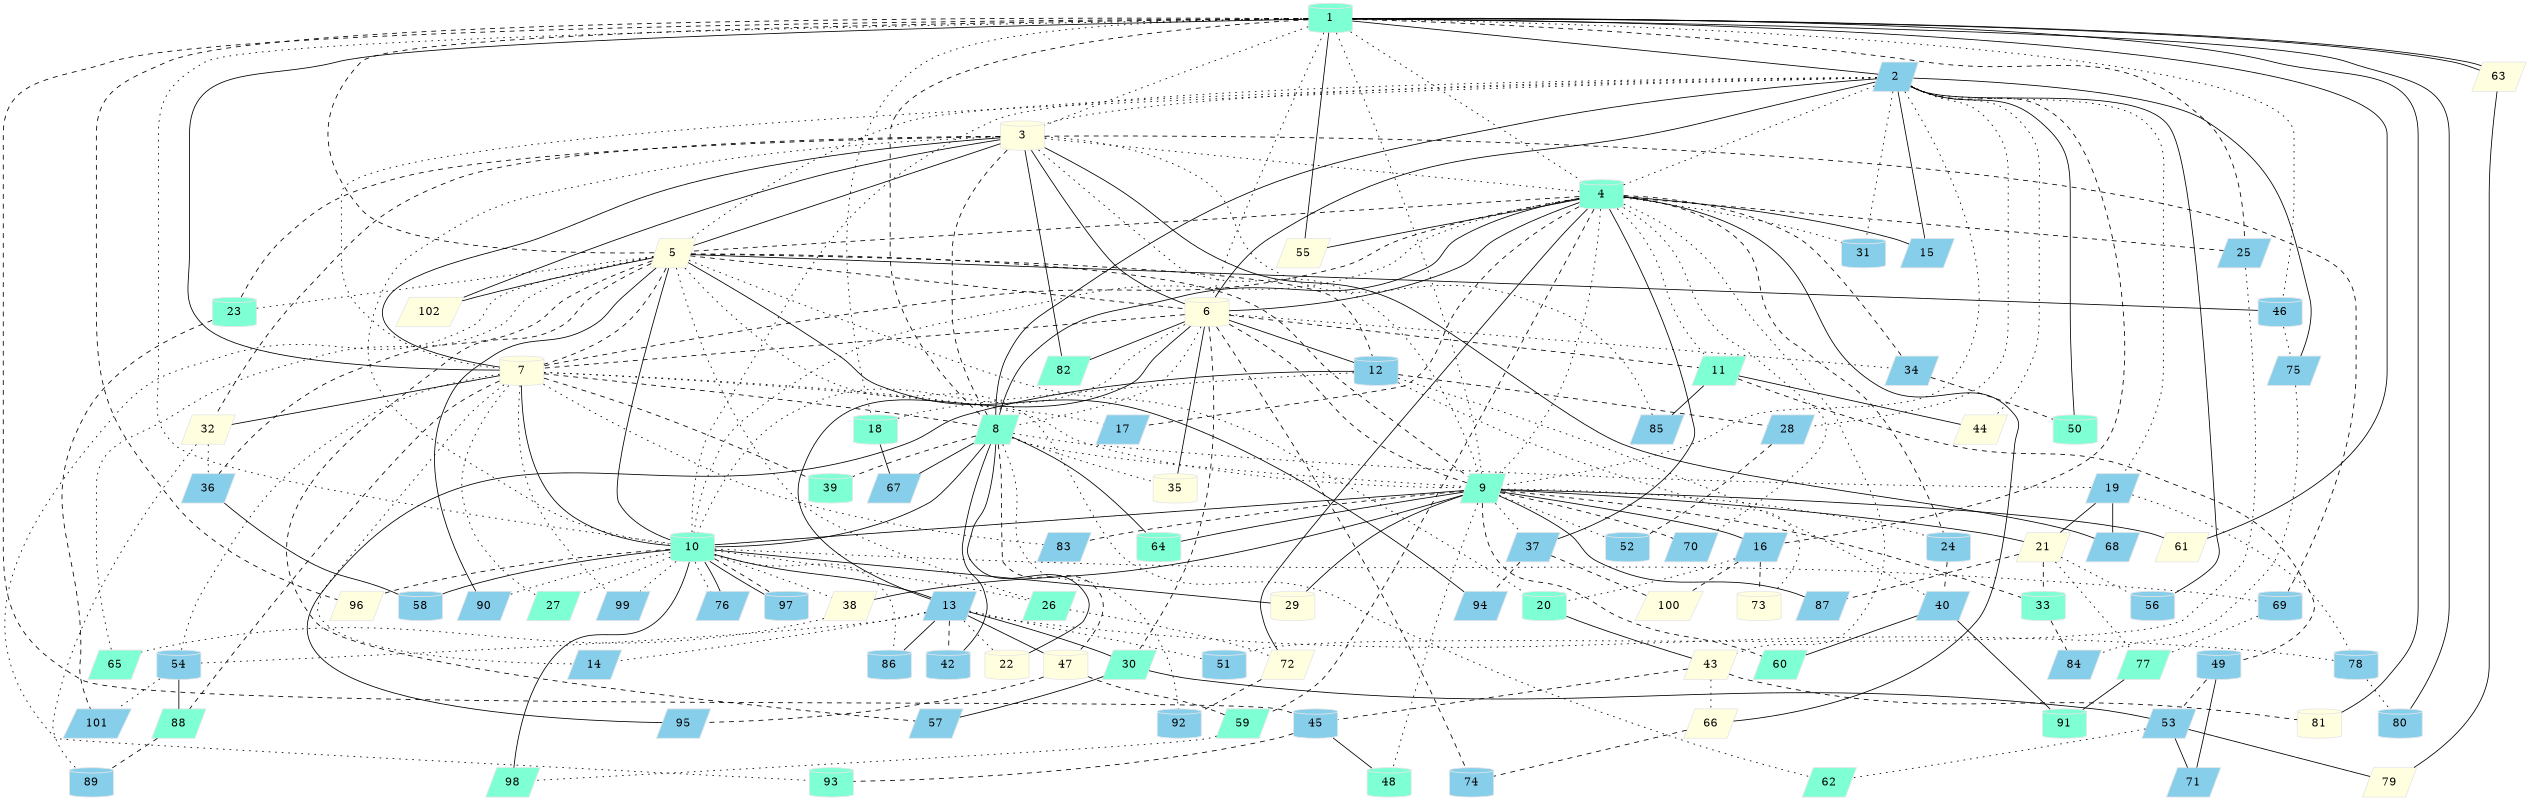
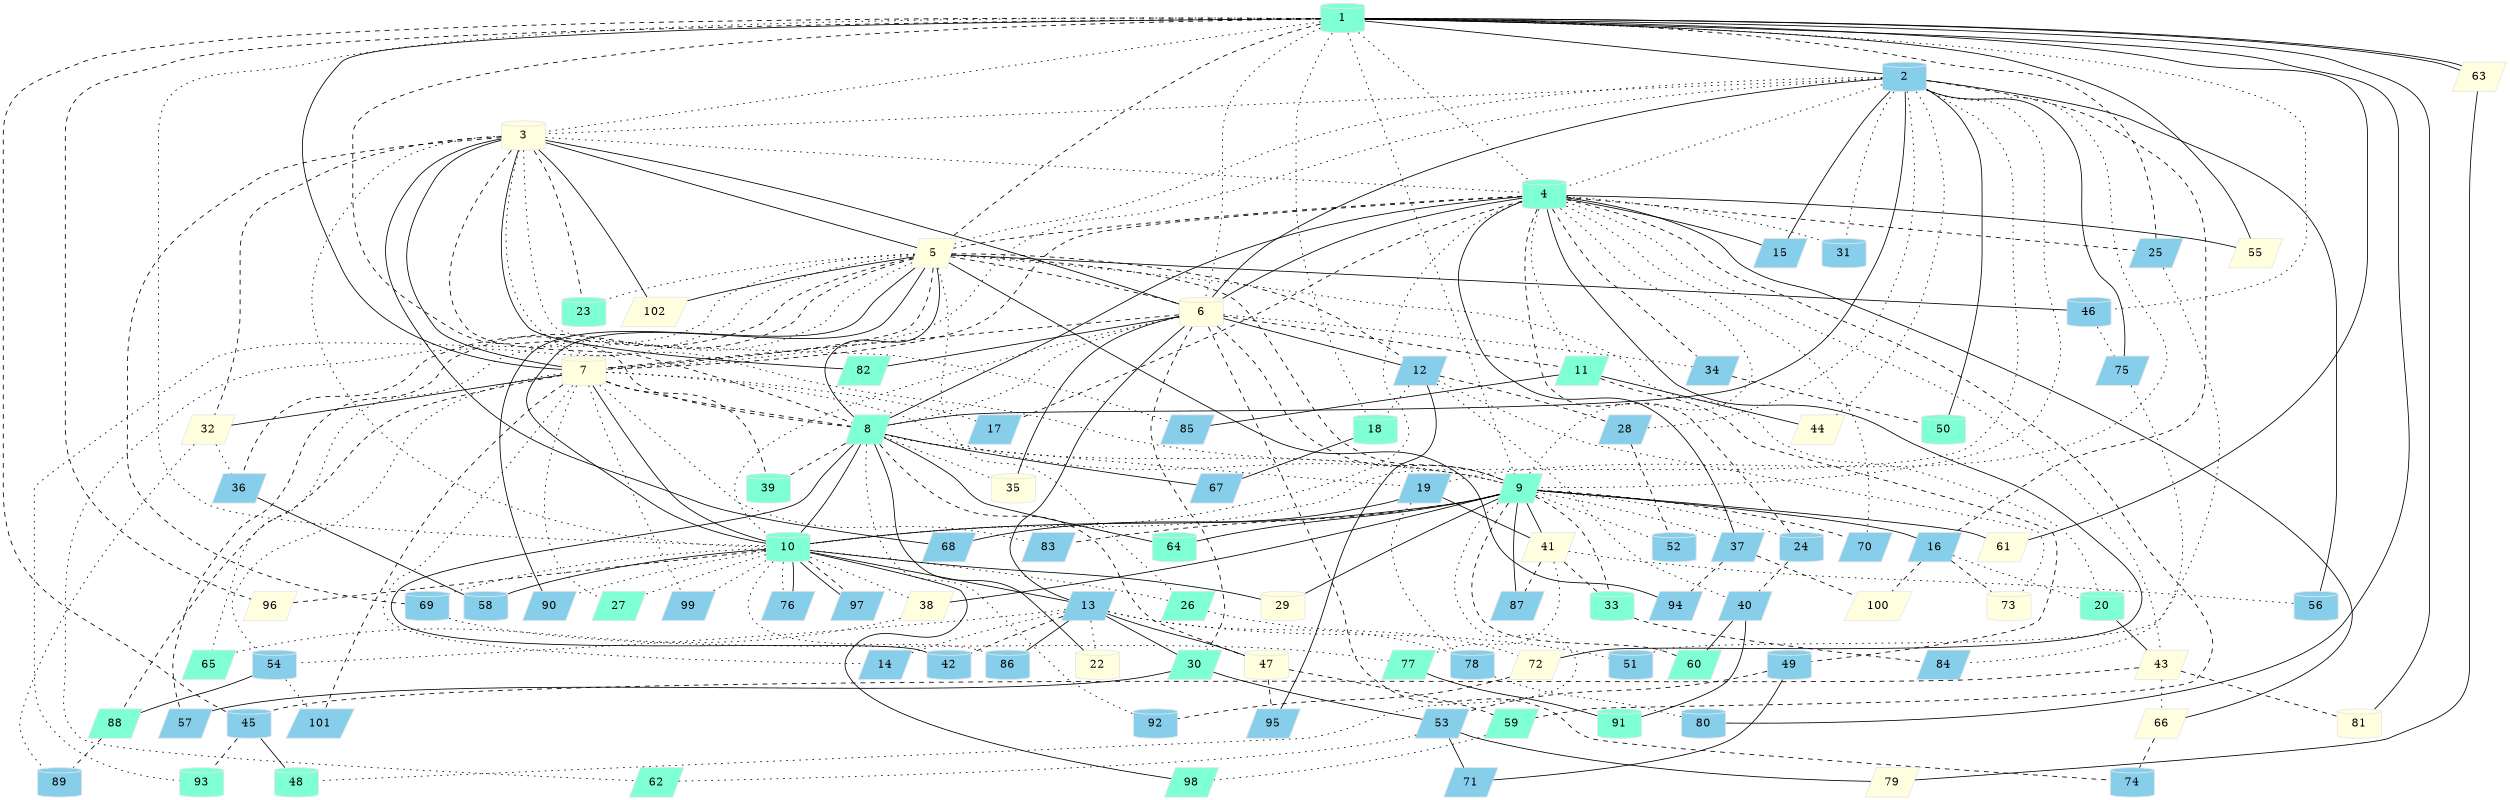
(1895, 77) -> (1904, 77)
none -> (828, 360)
(1376, 371) -> (1420, 371)
(65, 469) -> (426, 520)
(2043, 547) -> (1548, 547)
(786, 606) -> (858, 606)
